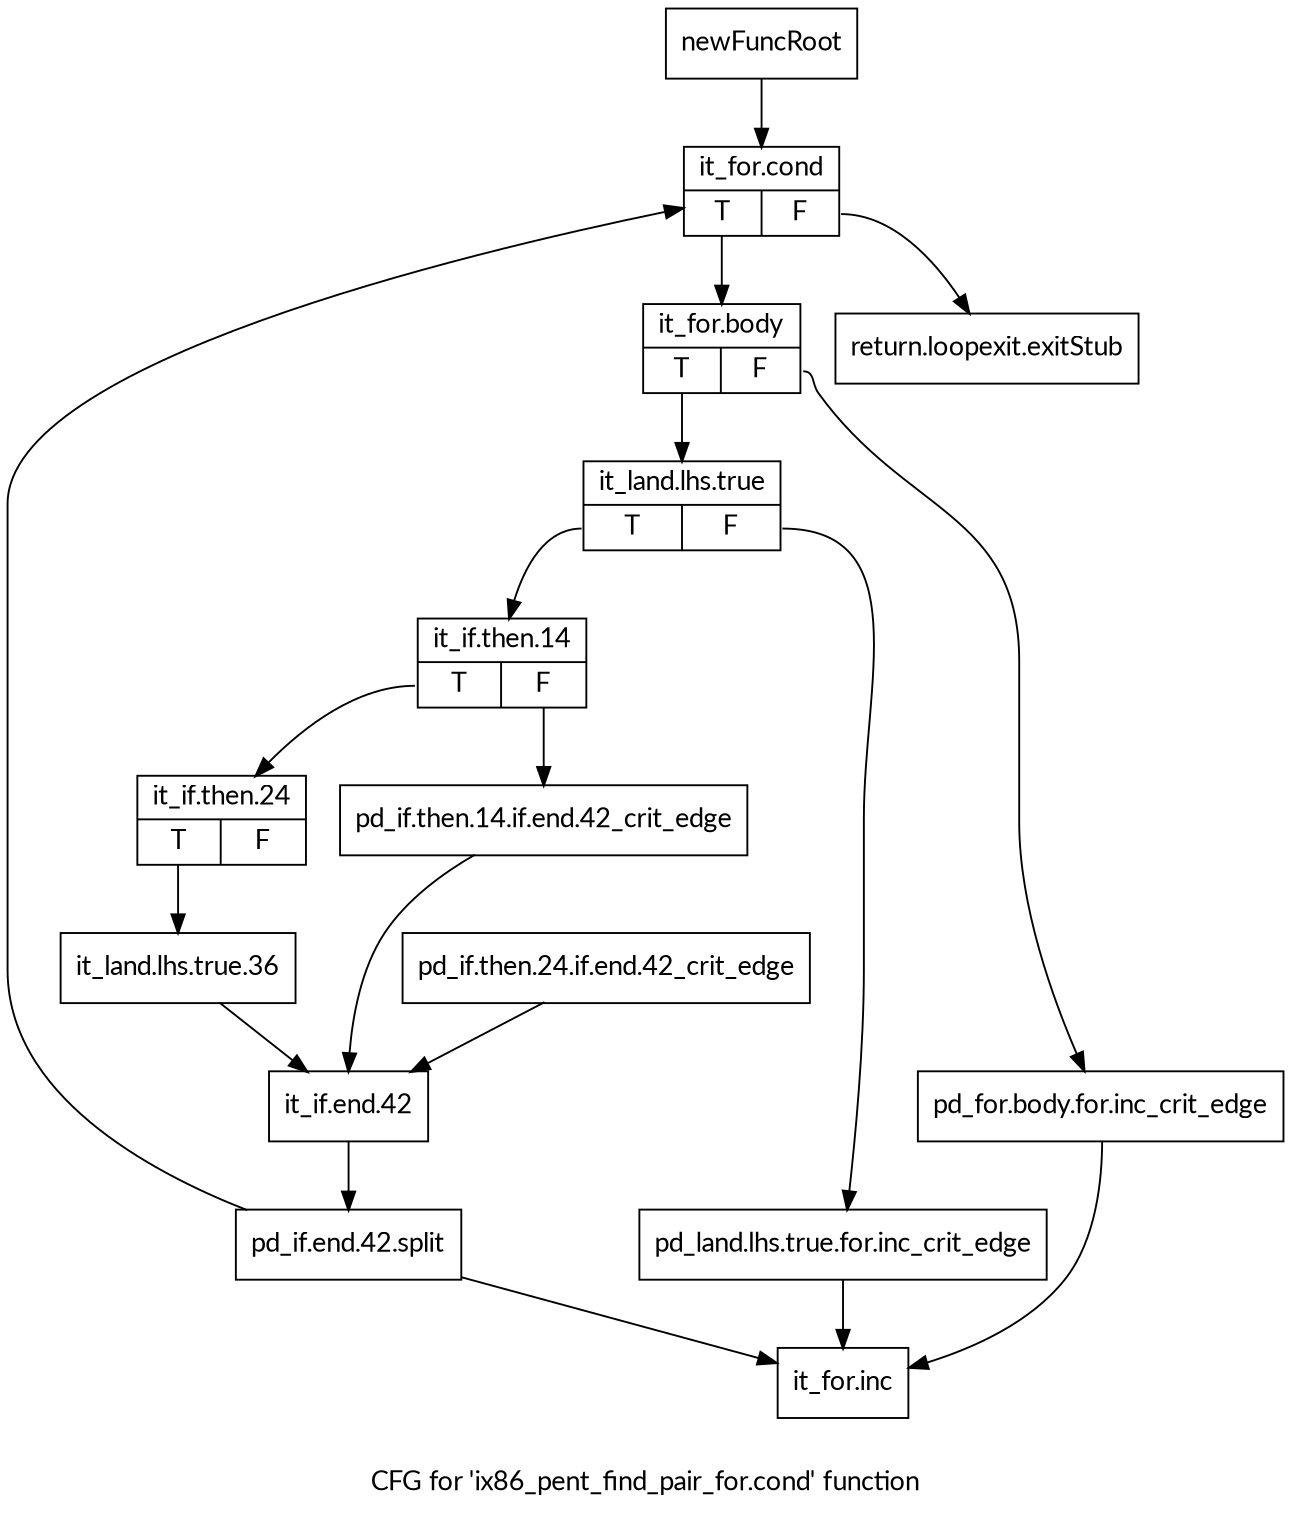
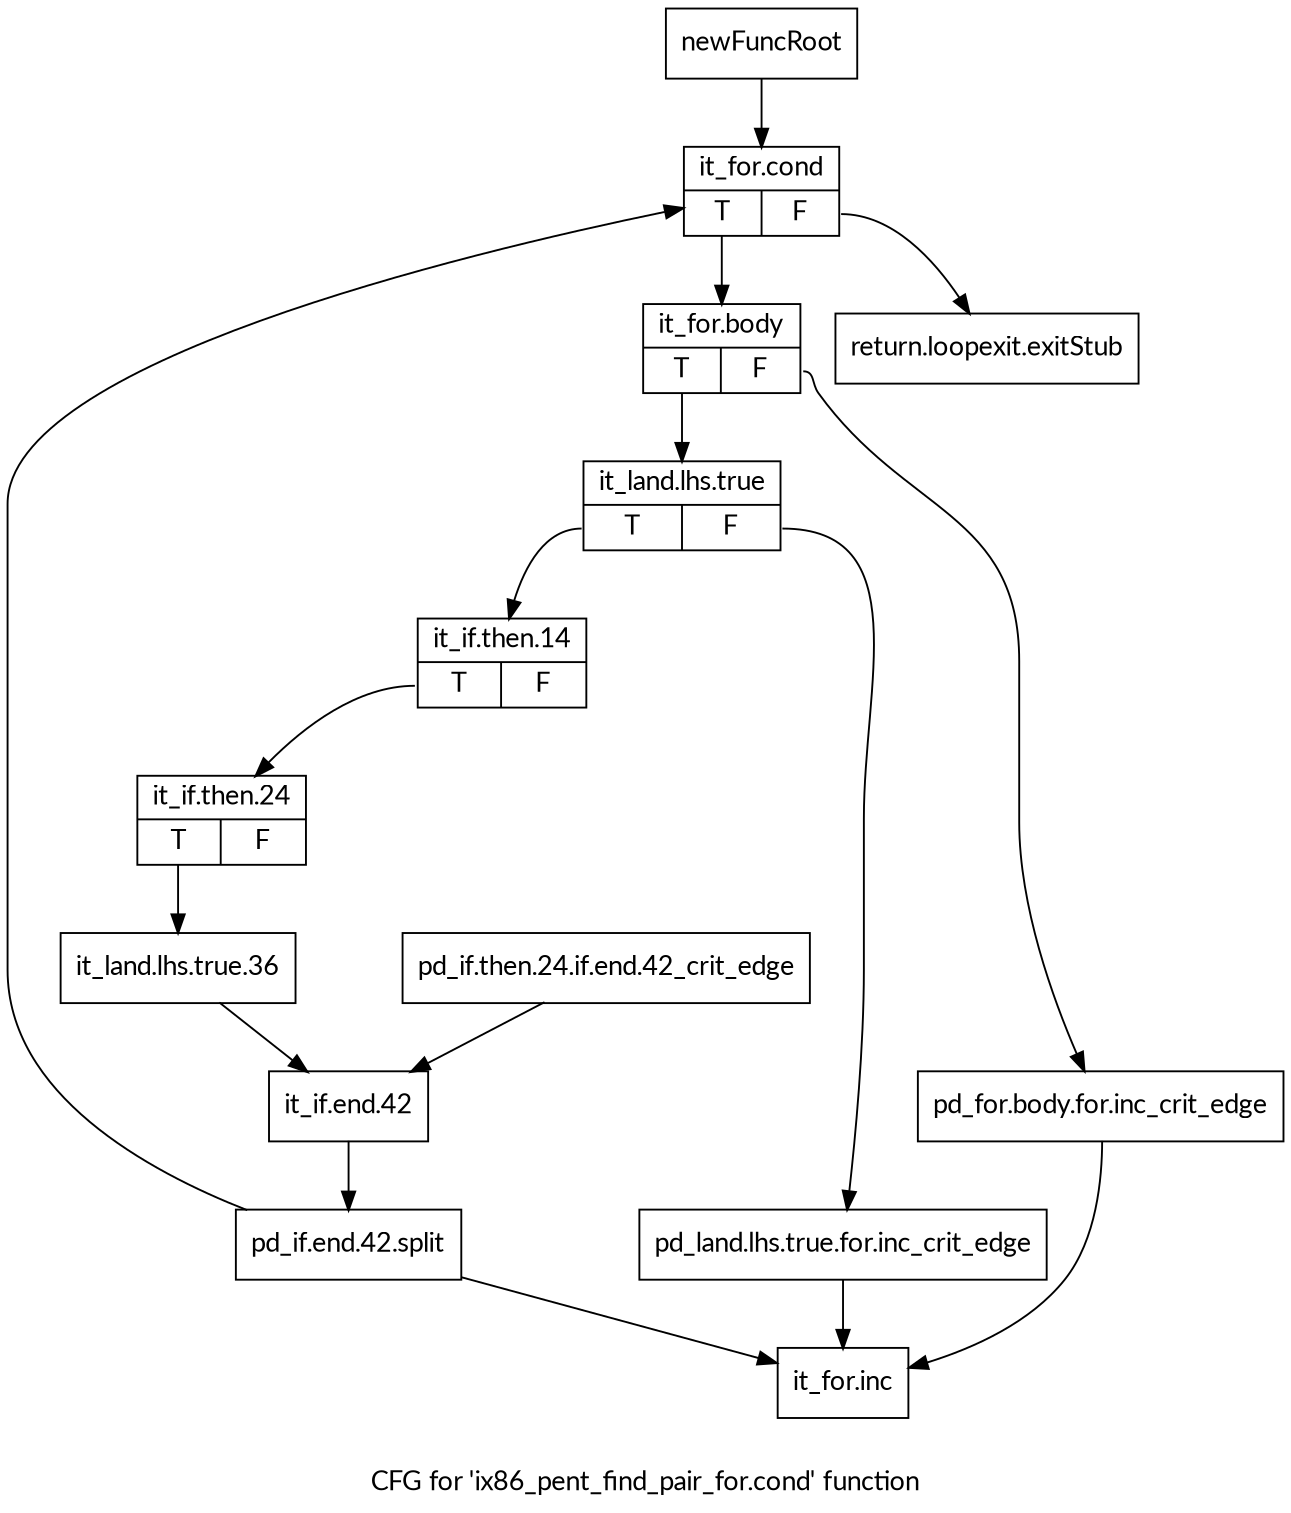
(544, 820) -> none
